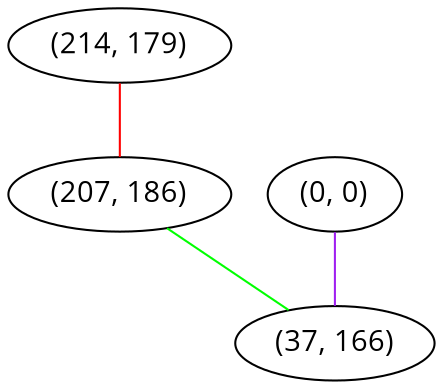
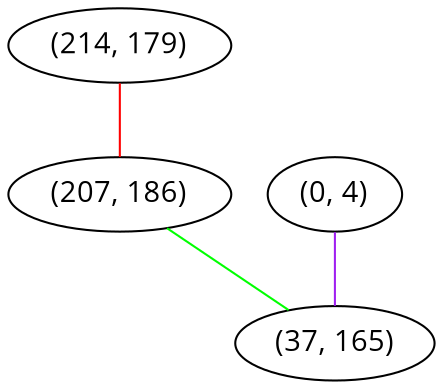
(335, 194) -> (335, 194)
(335, 343) -> (335, 343)
